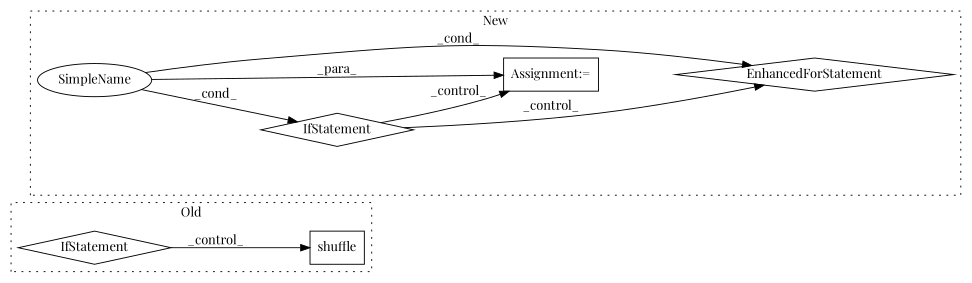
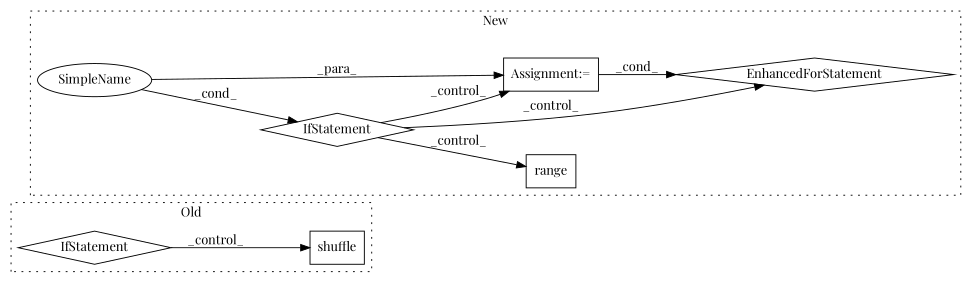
(444, 46) -> (633, 75)
none -> (551, 171)
